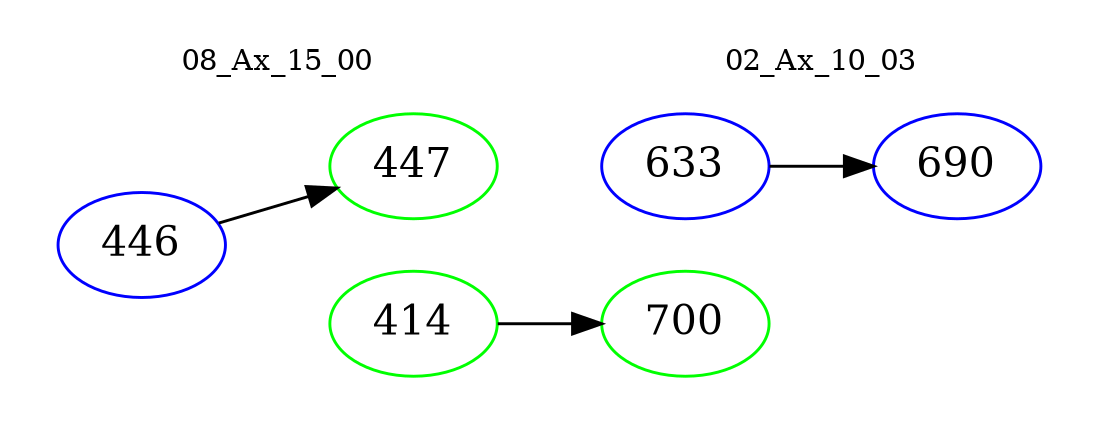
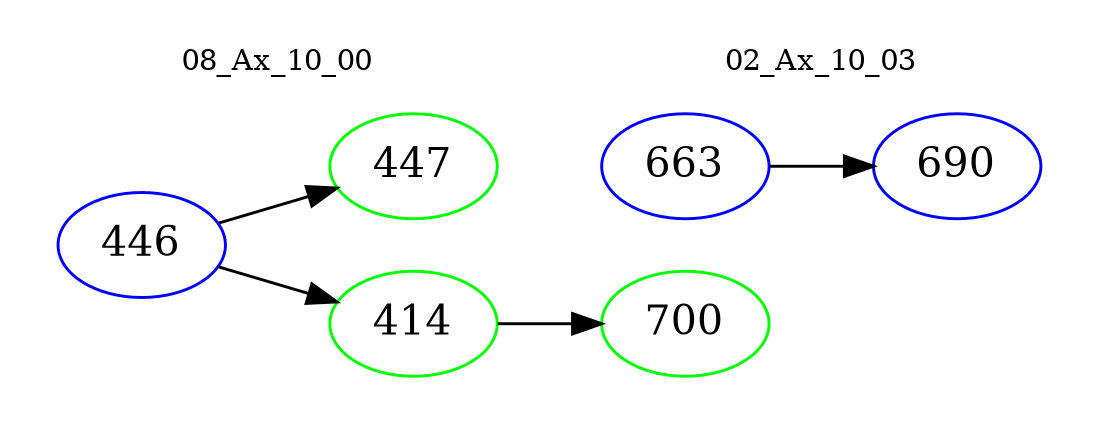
(278, 63) -> (278, 63)
(685, 166) -> (685, 166)
none -> (263, 280)
